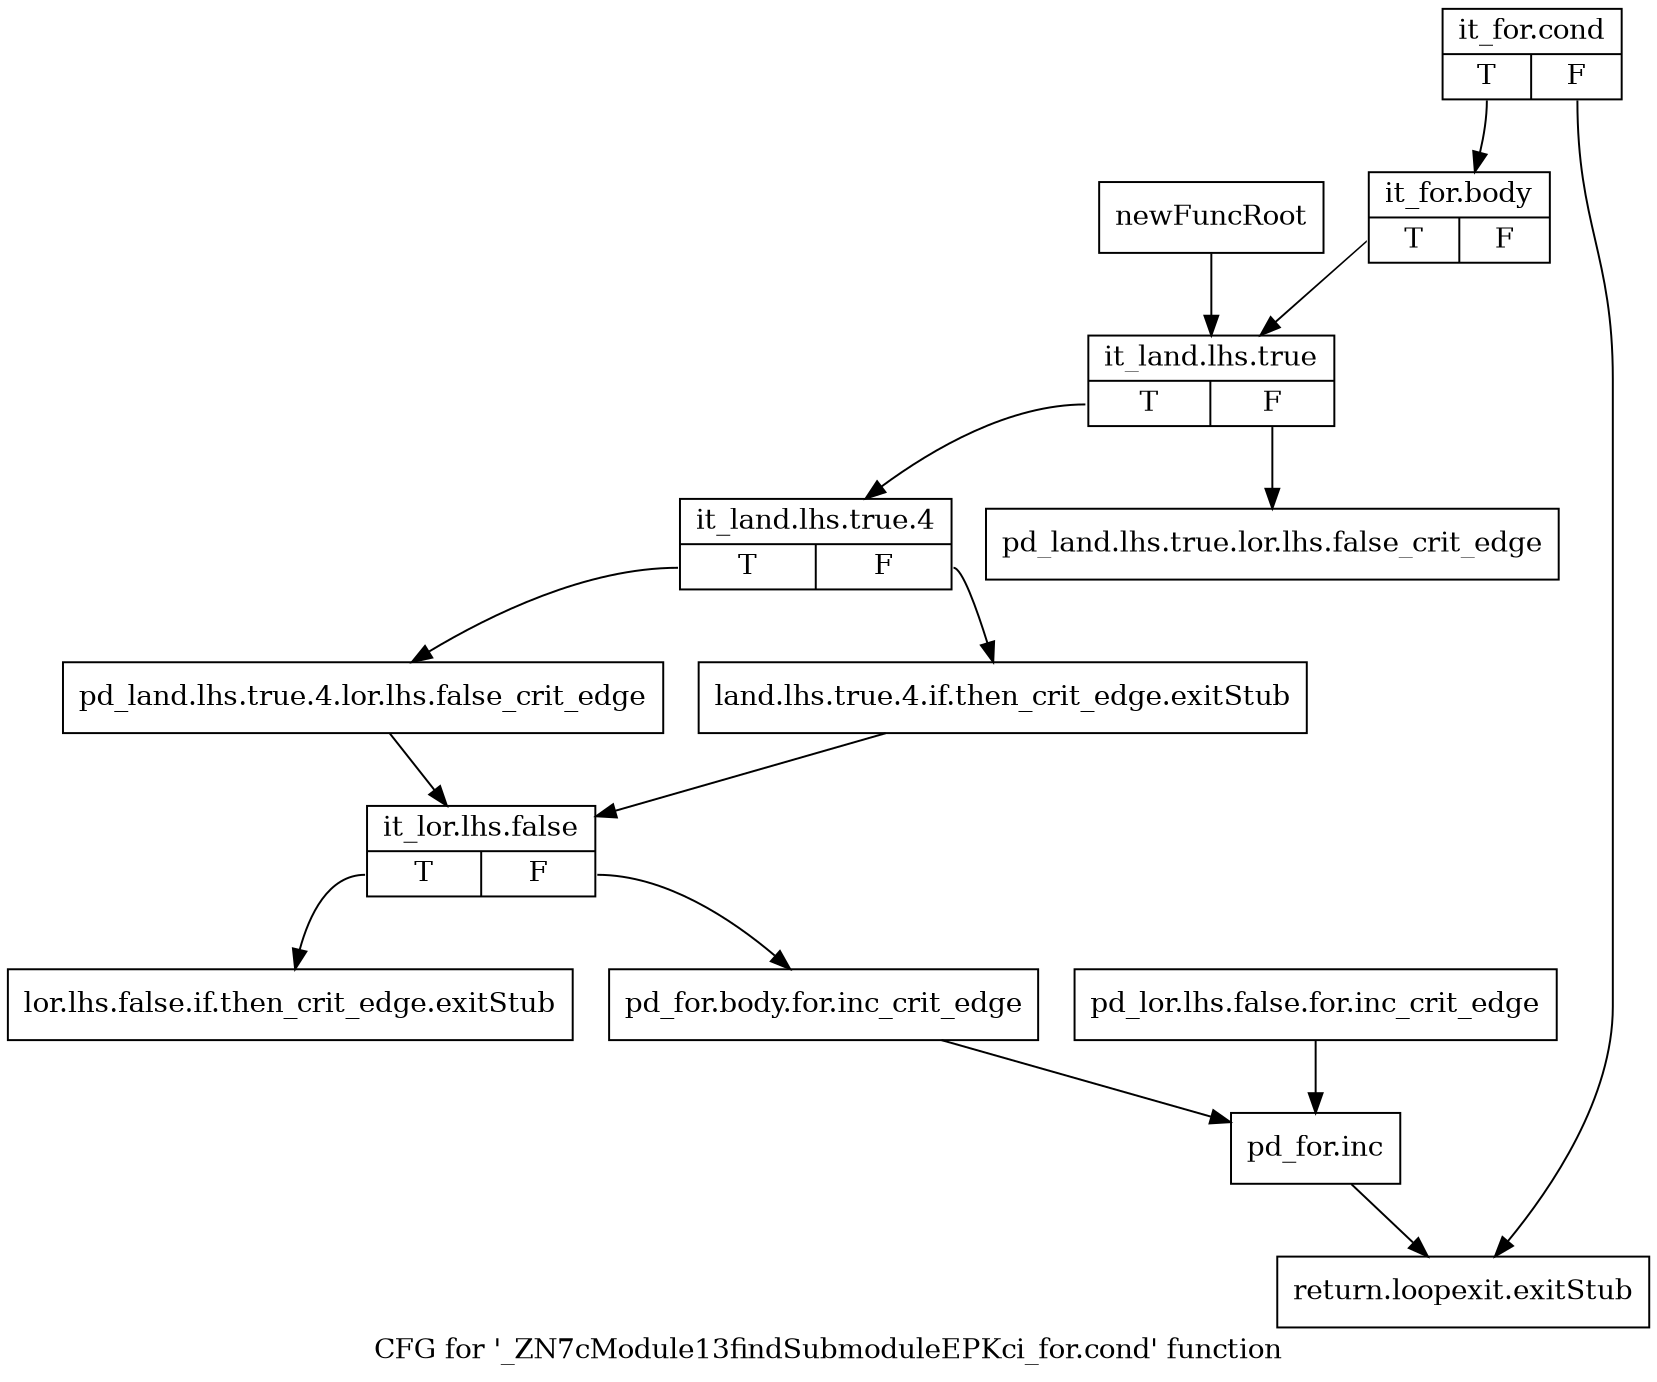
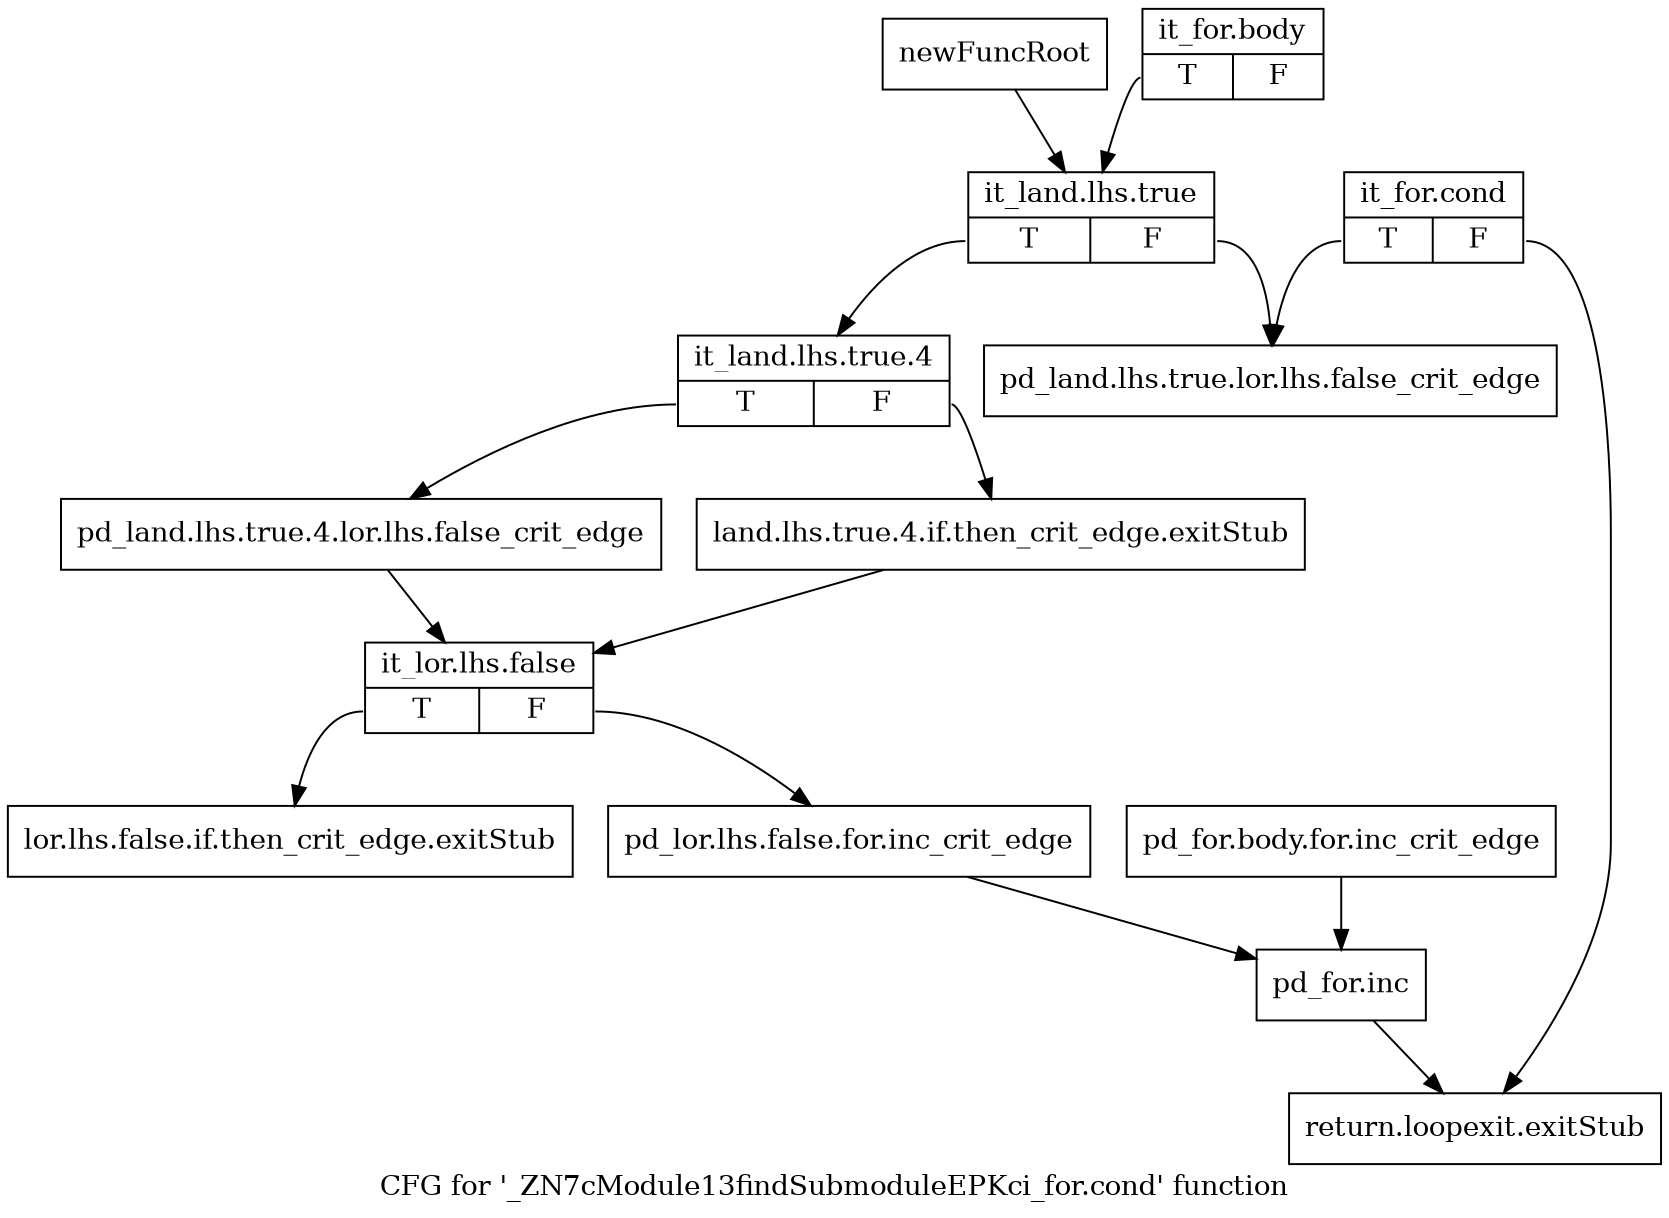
(1485, 127) -> (1296, 271)
(693, 900) -> (701, 737)
